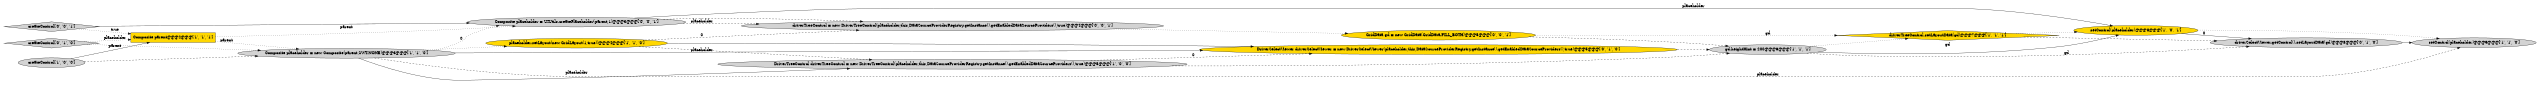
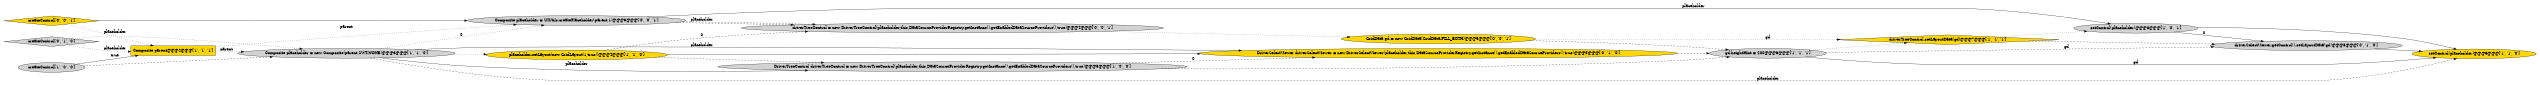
(52, 27) -> (52, 21)
(115, 30) -> (115, 32)
(2136, 30) -> (2136, 28)
(2317, 32) -> (2326, 31)
(2474, 43) -> (2474, 54)
(115, 46) -> (115, 56)
(1968, 53) -> (2119, 65)
